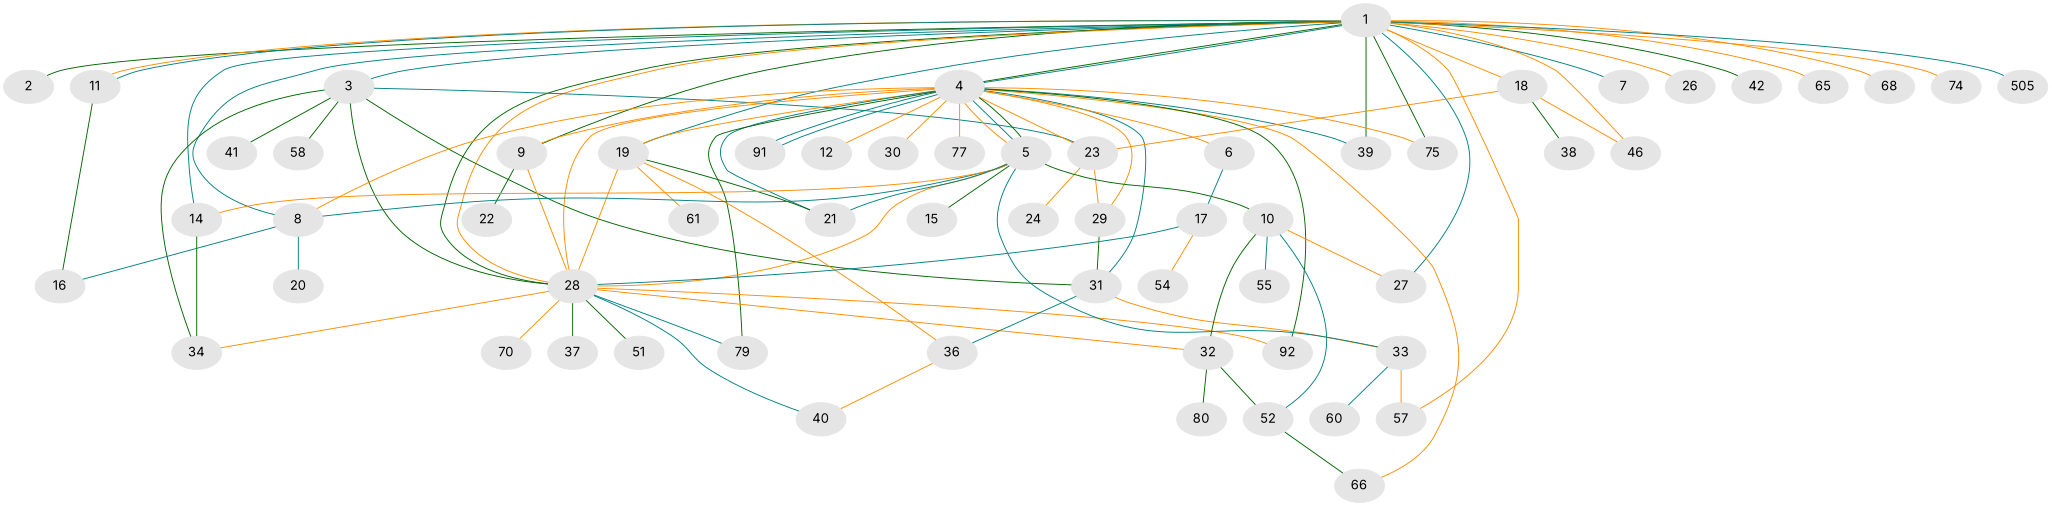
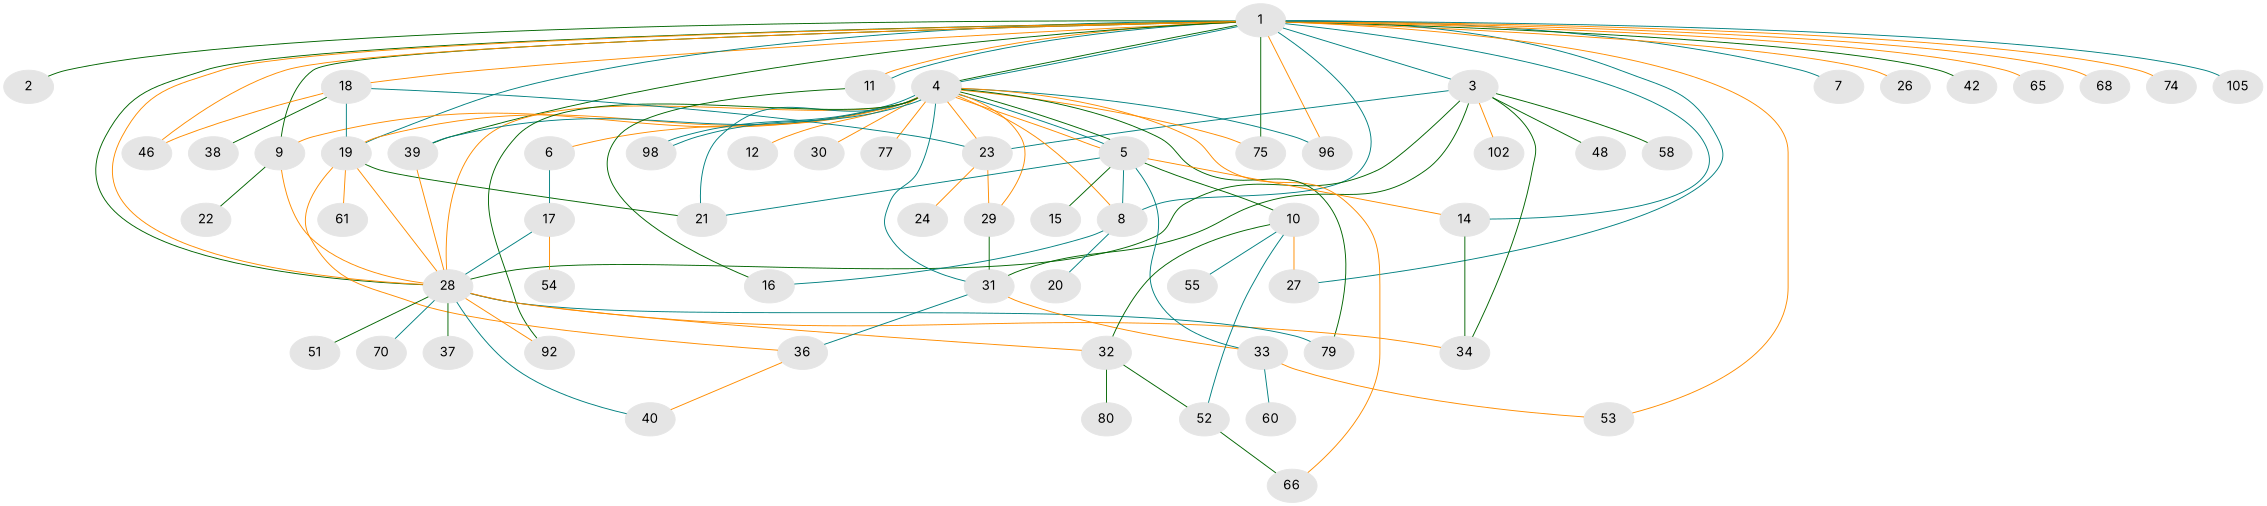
(2023, 87) -> (2238, 87)
none -> (346, 120)
(1298, 121) -> (565, 99)
(232, 153) -> (1601, 153)
(760, 153) -> (651, 153)
none -> (1327, 153)
none -> (1499, 153)
(824, 253) -> (430, 220)
(539, 319) -> (415, 319)
(1401, 419) -> (1609, 419)
